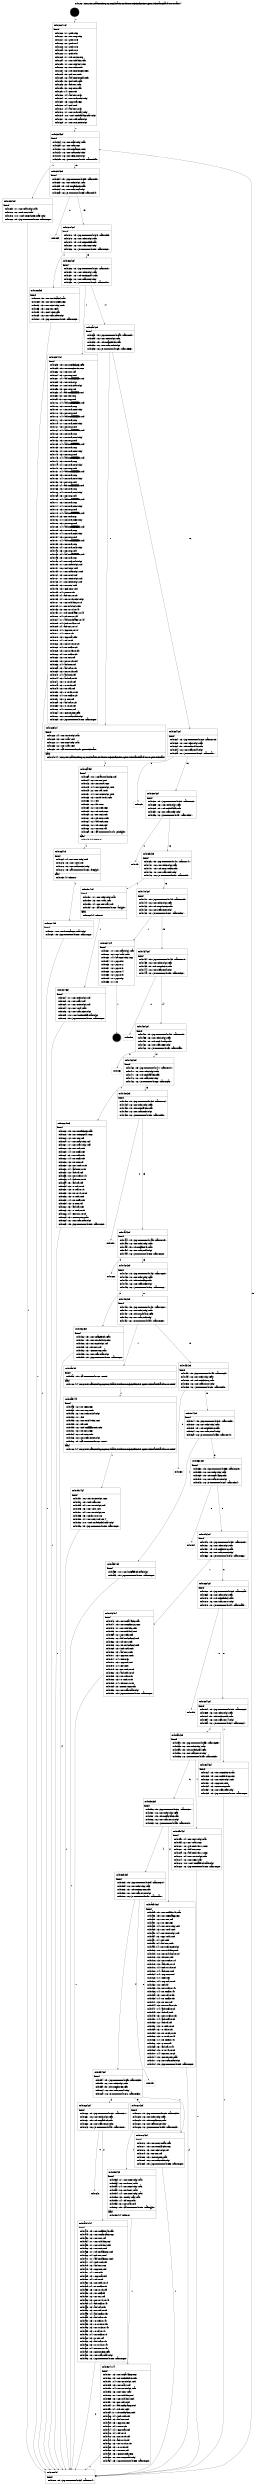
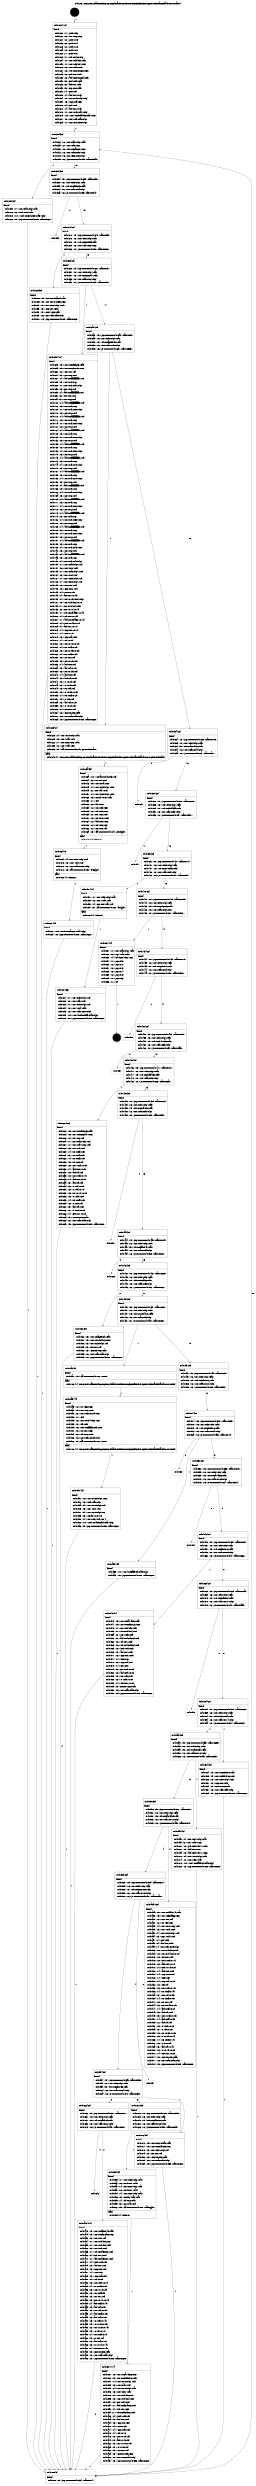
(163, 929) -> (163, 929)
(179, 1429) -> (186, 1452)
(188, 2305) -> none
